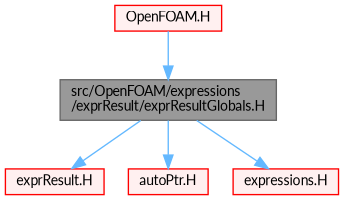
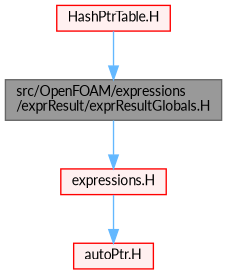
(168, 18) -> (114, 18)
(168, 138) -> (114, 212)
(55, 182) -> none
